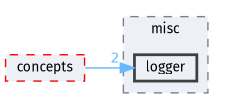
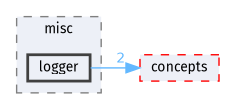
(103, 68) -> (110, 68)
